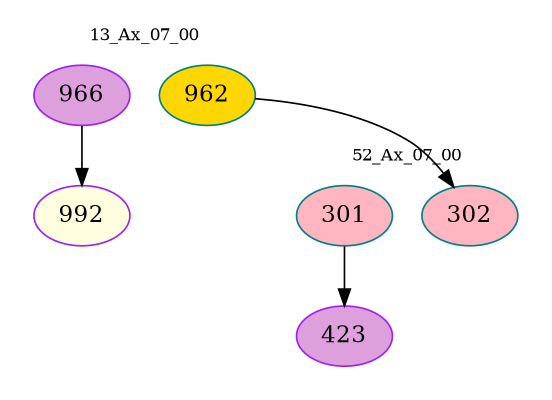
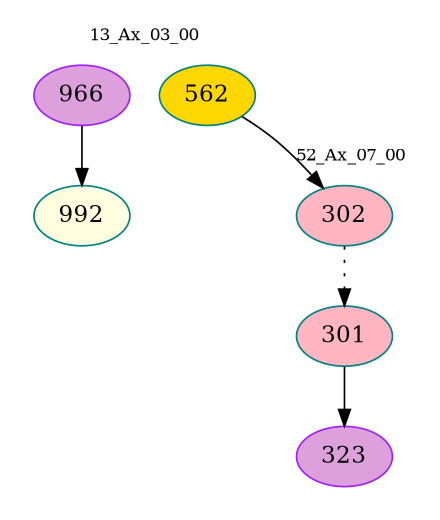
(145, 36) -> (145, 36)
(207, 95) -> (207, 95)
(82, 216) -> (82, 216)
none -> (344, 268)
(344, 336) -> (344, 457)
